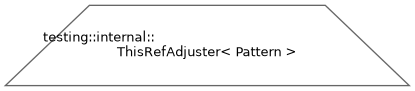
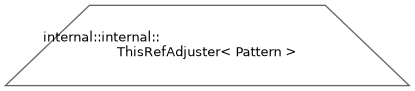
(207, 45) -> (207, 45)
